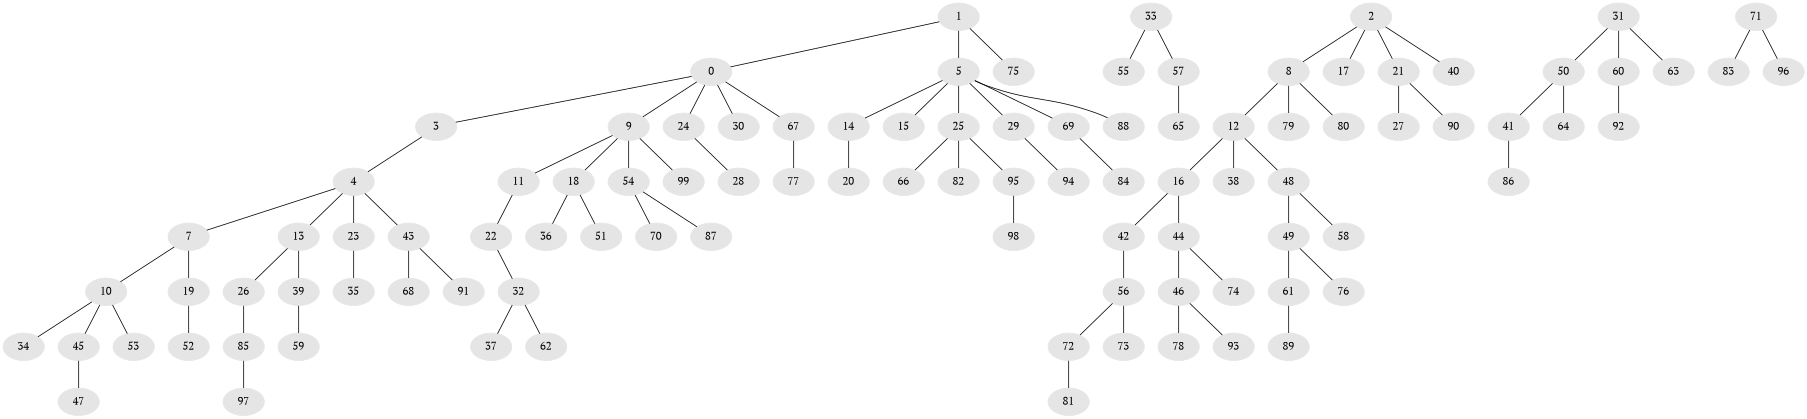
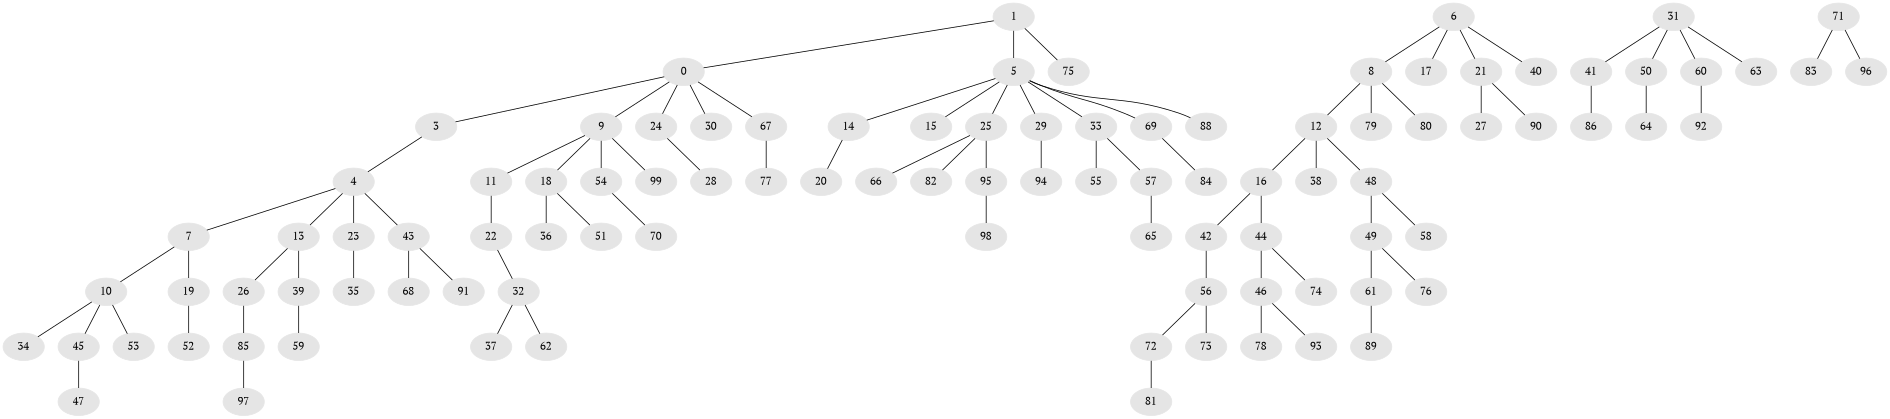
(1371, 17) -> (1454, 17)
none -> (1055, 99)
(1536, 99) -> (1632, 44)
(711, 237) -> none
